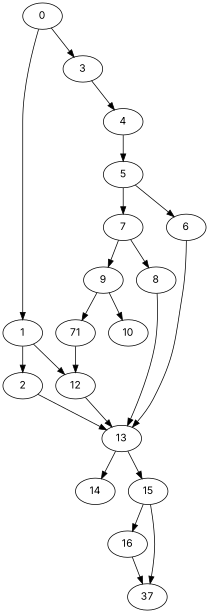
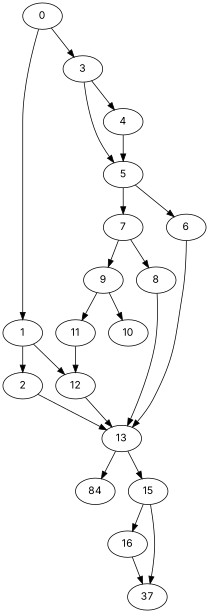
none -> (92, 121)
(76, 333) -> (76, 333)
(95, 491) -> (95, 491)
